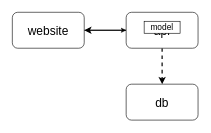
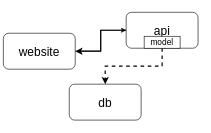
(162, 27) -> (162, 42)
(48, 30) -> (39, 51)
(162, 102) -> (105, 102)
